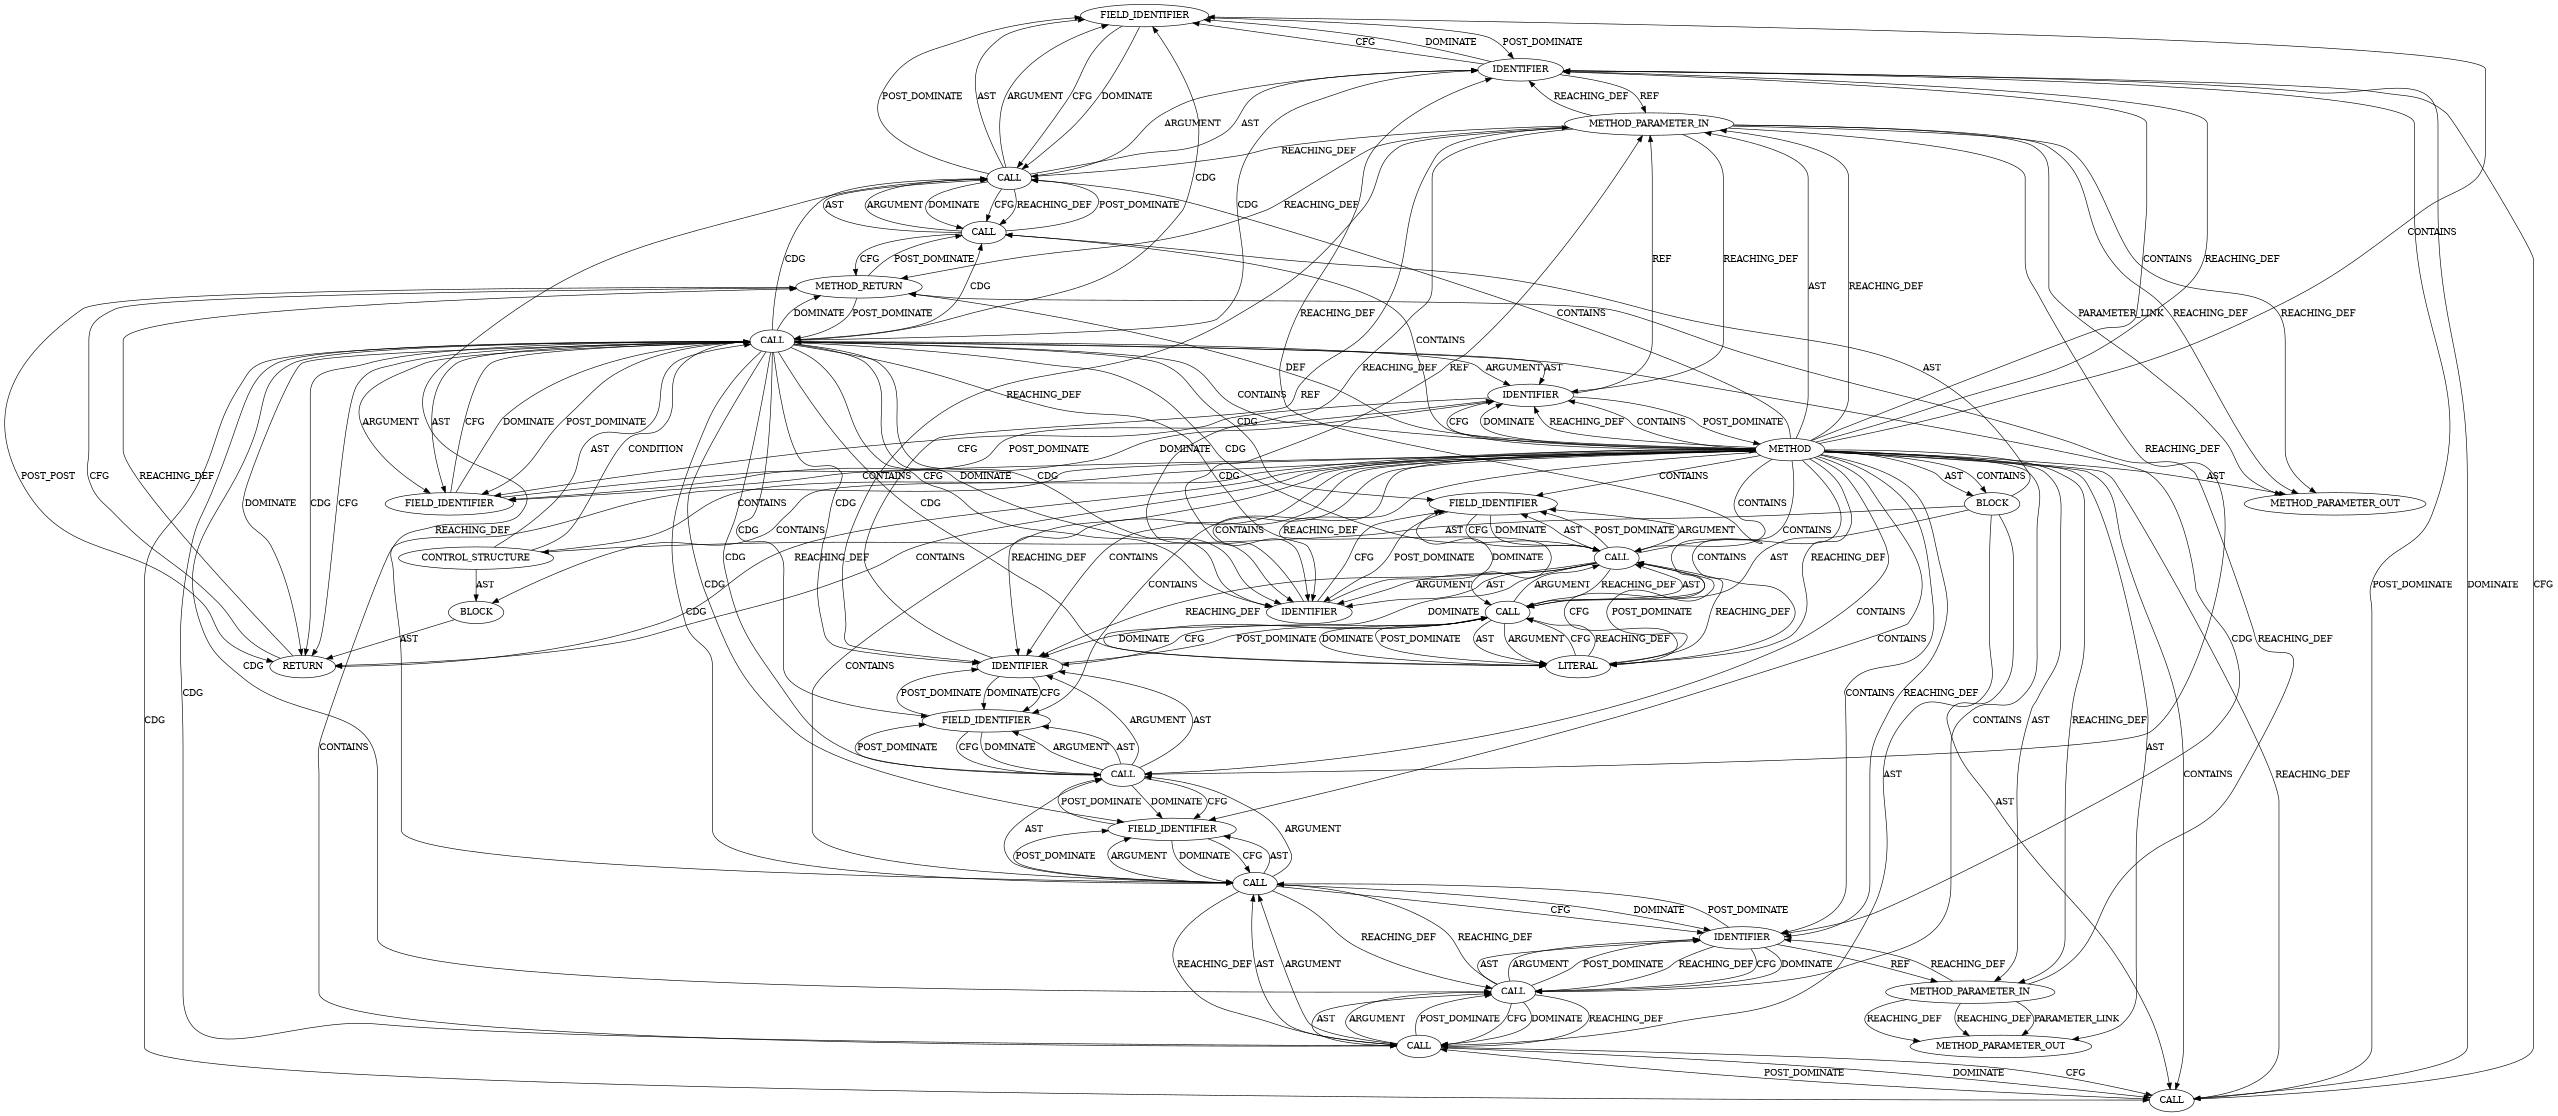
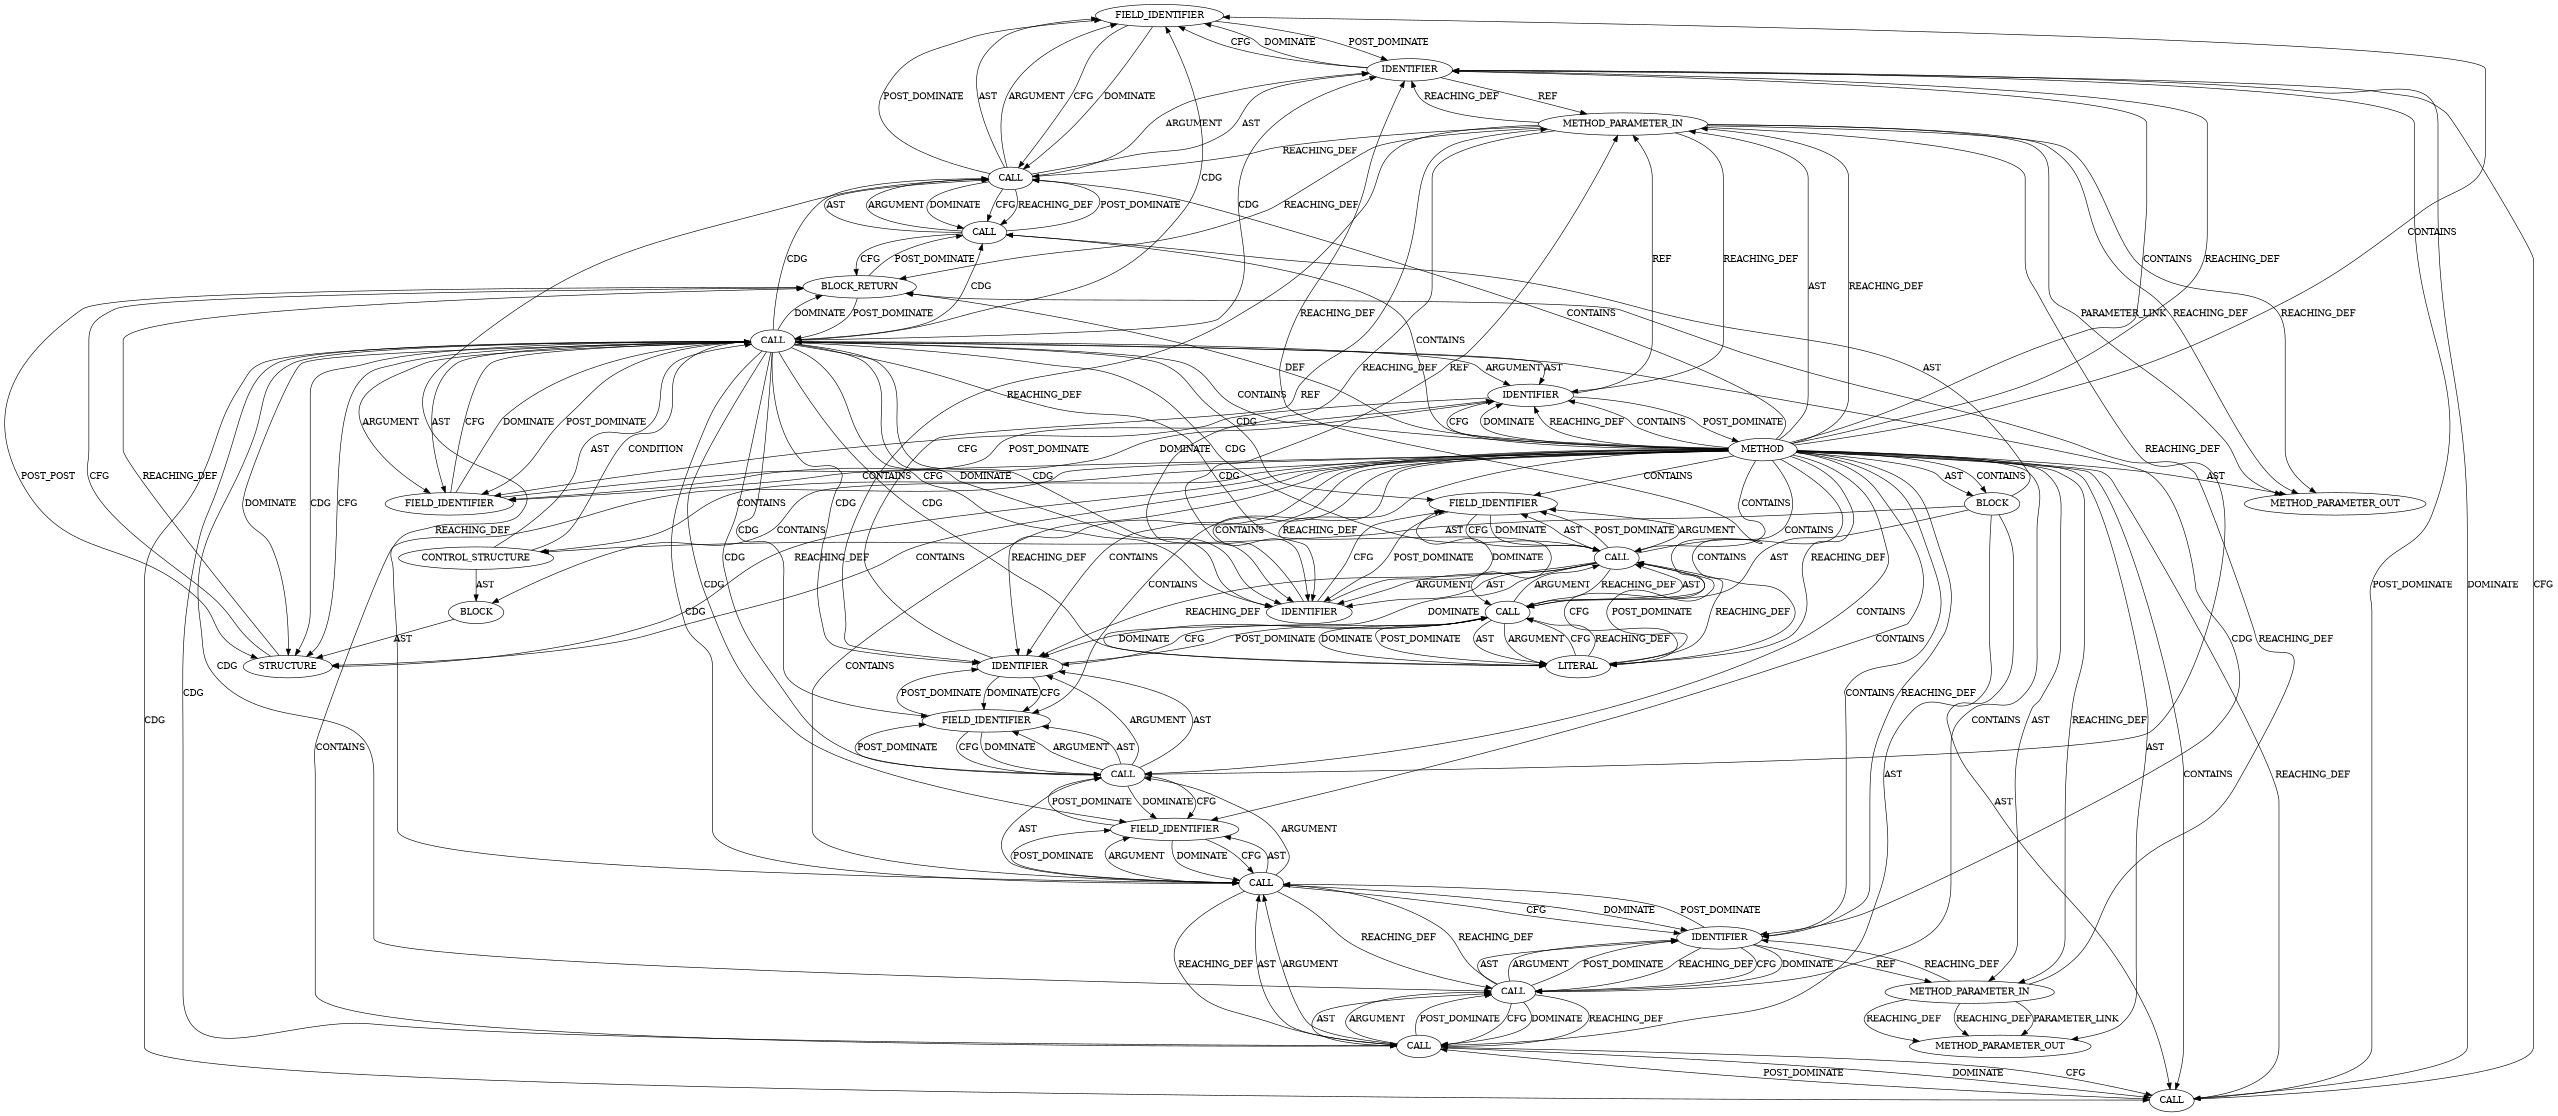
(859, 287) -> (860, 287)
(1139, 475) -> (1131, 476)
(303, 667) -> (288, 667)
